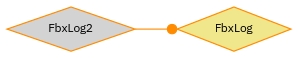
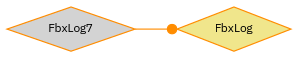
(71, 29) -> (71, 29)
